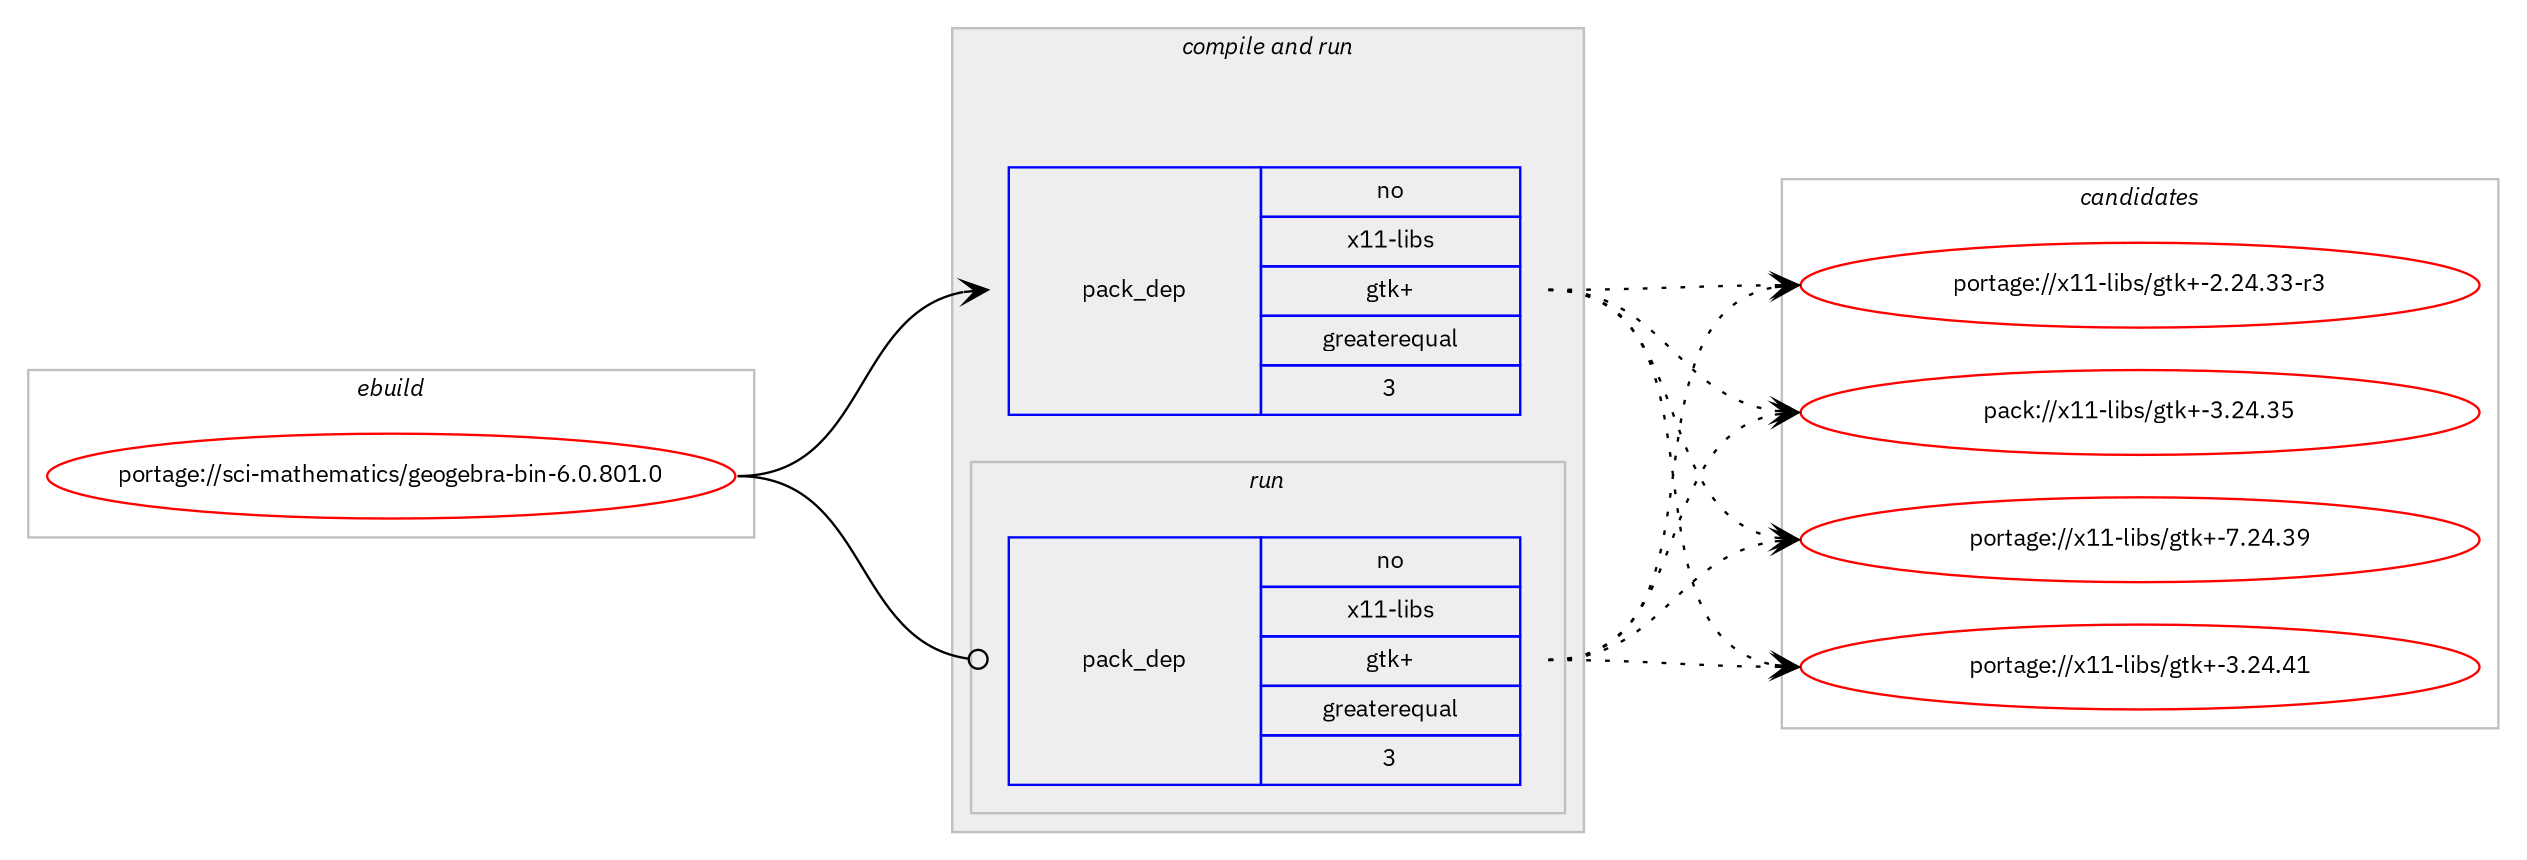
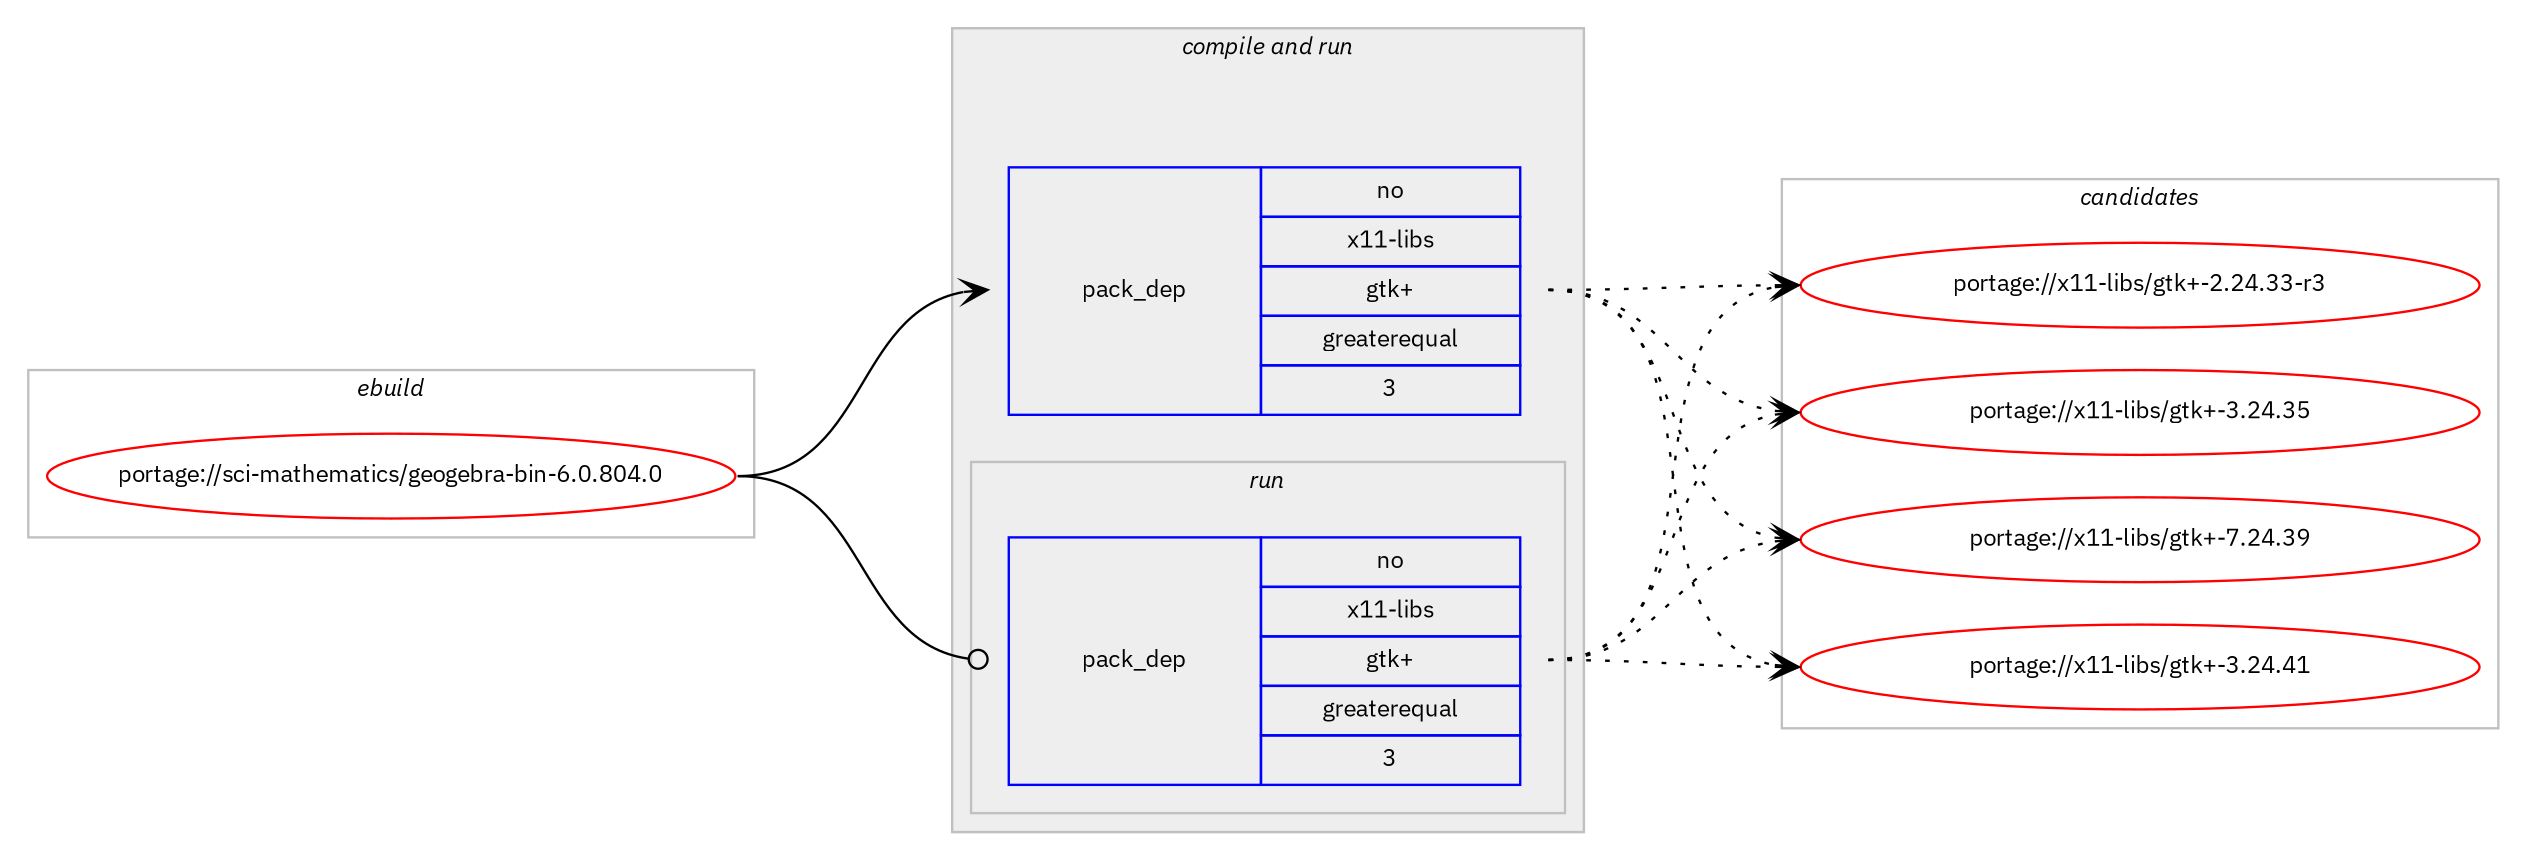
(2140, 412) -> (2140, 412)
(391, 476) -> (391, 476)
